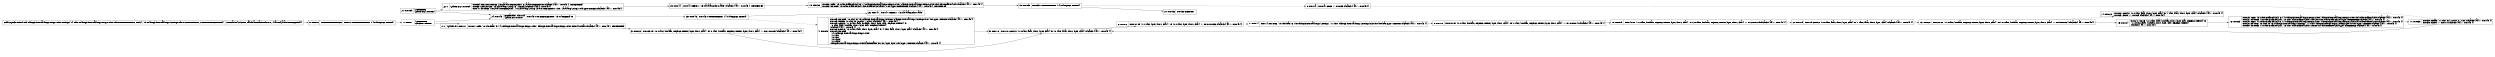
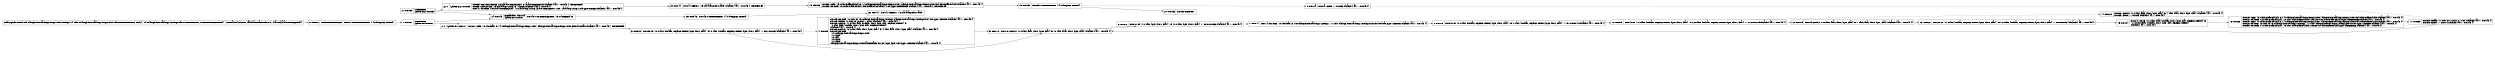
(2083, 18) -> (1927, 16)
(781, 22) -> (810, 31)
(424, 23) -> (424, 23)
(835, 35) -> (835, 35)
